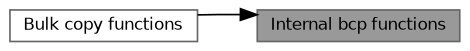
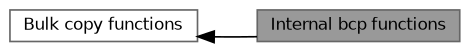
(219, 15) -> (236, 37)
